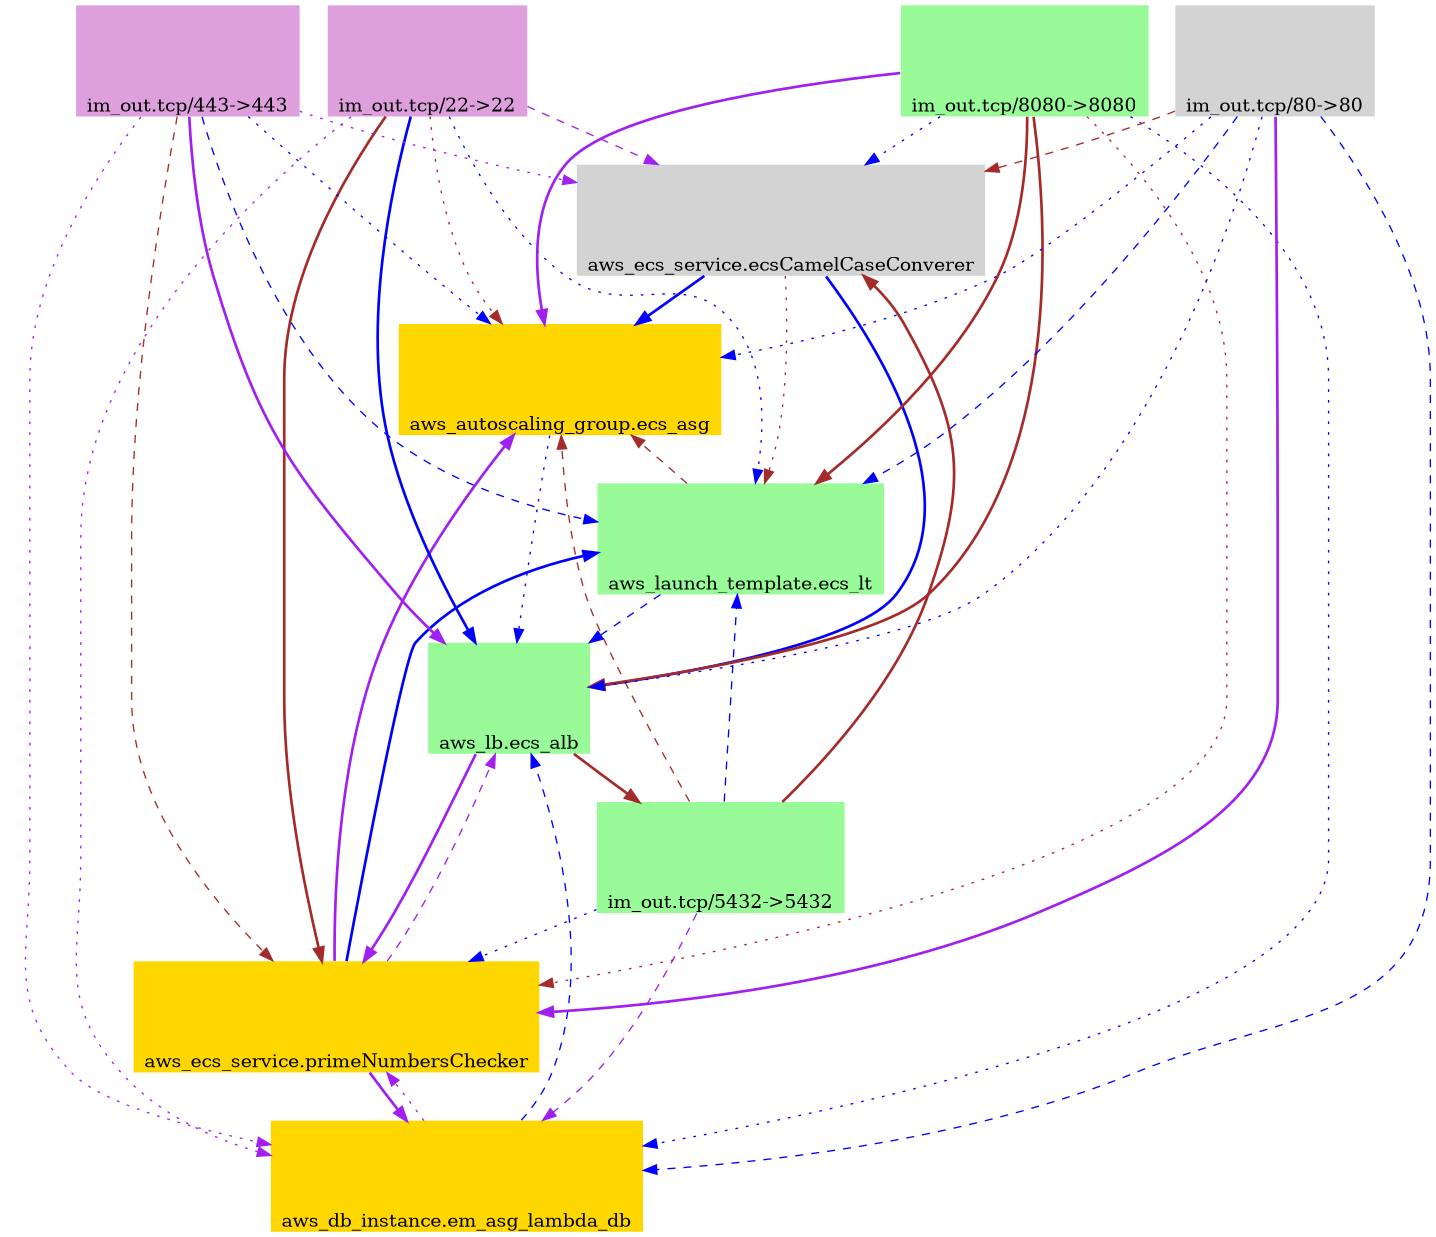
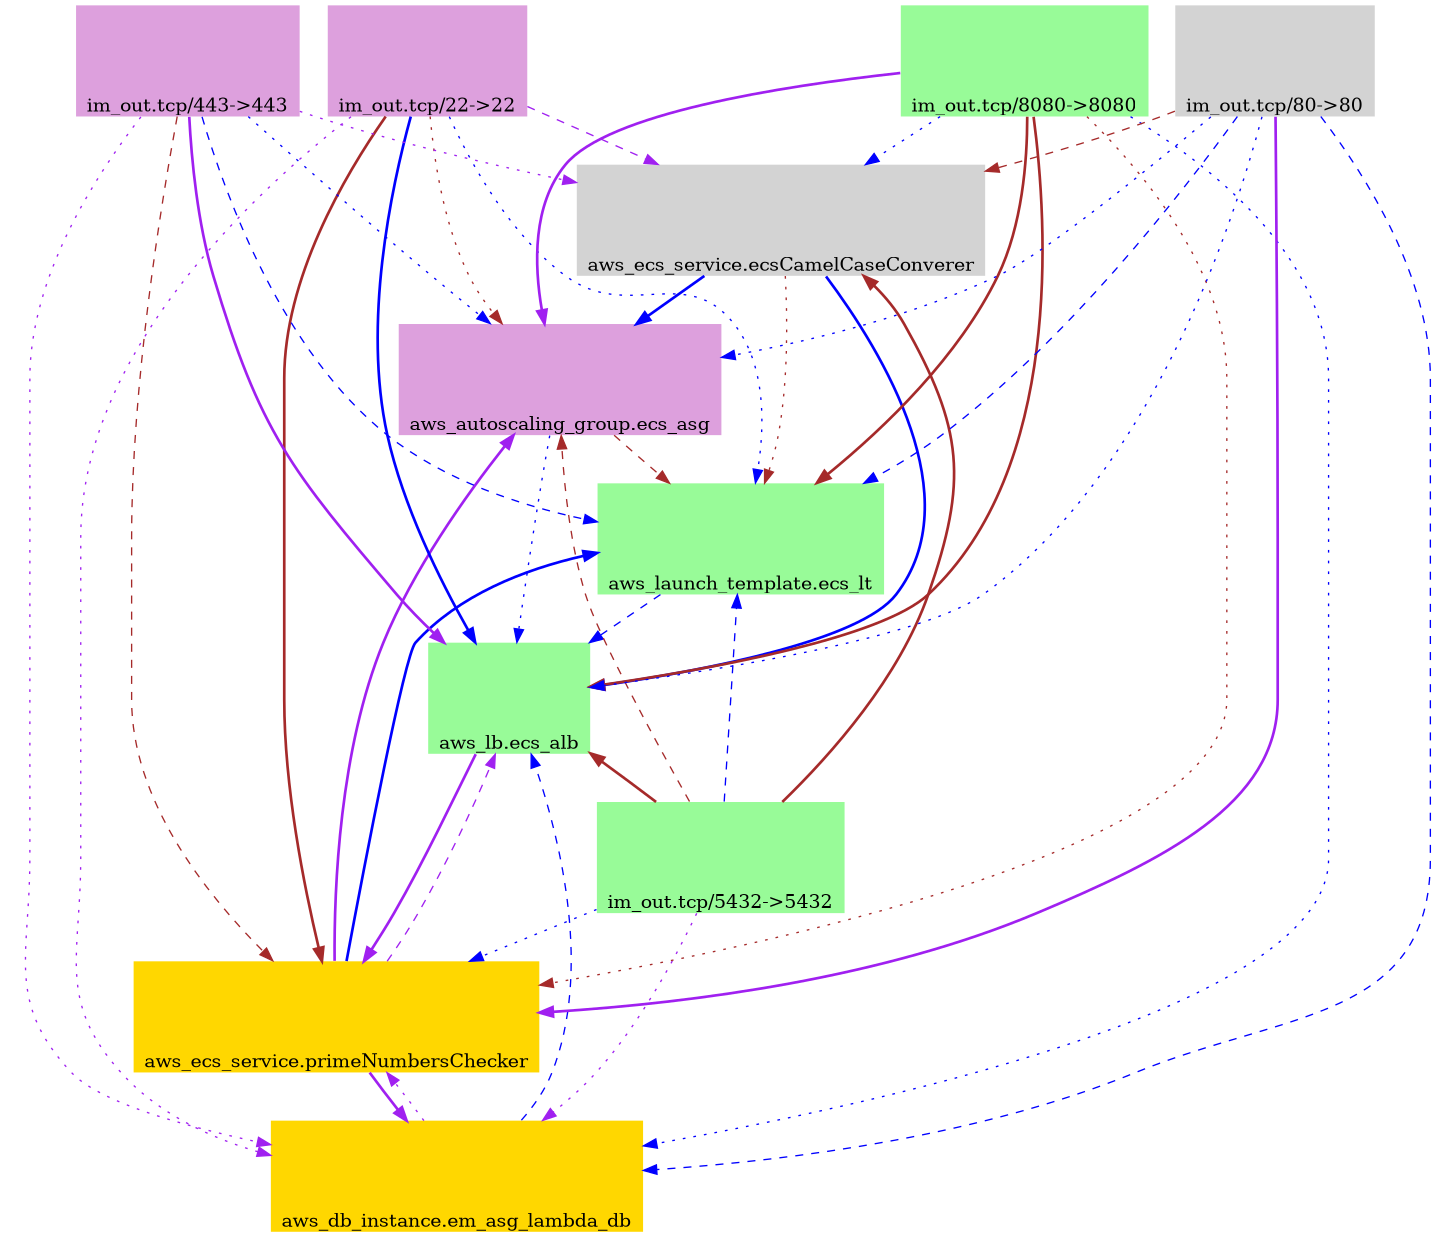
(560, 380) -> (560, 380)
(664, 464) -> (636, 455)
(601, 774) -> (629, 782)
(636, 1021) -> (636, 1021)
